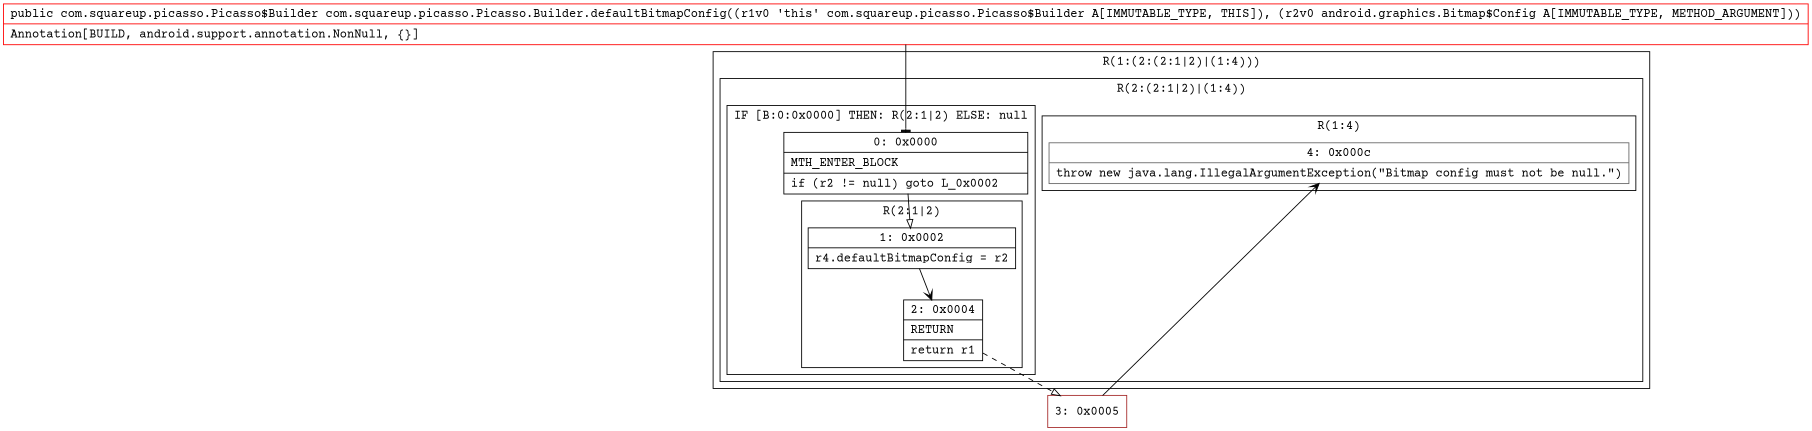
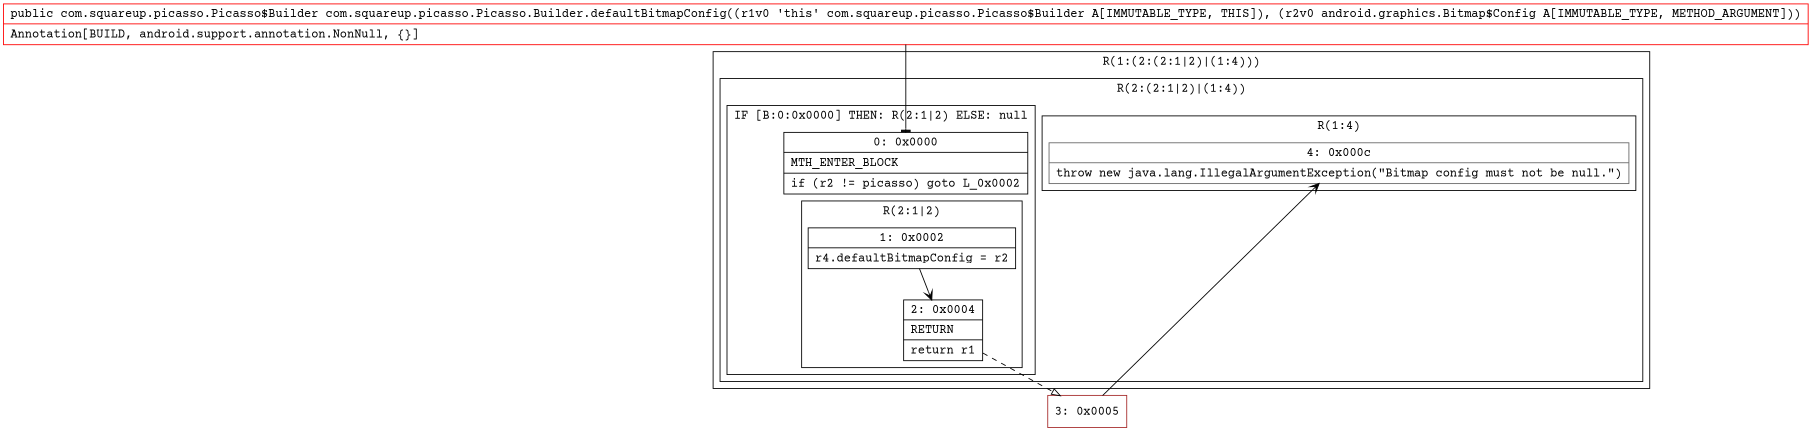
(895, 183) -> (906, 183)
(909, 207) -> none
